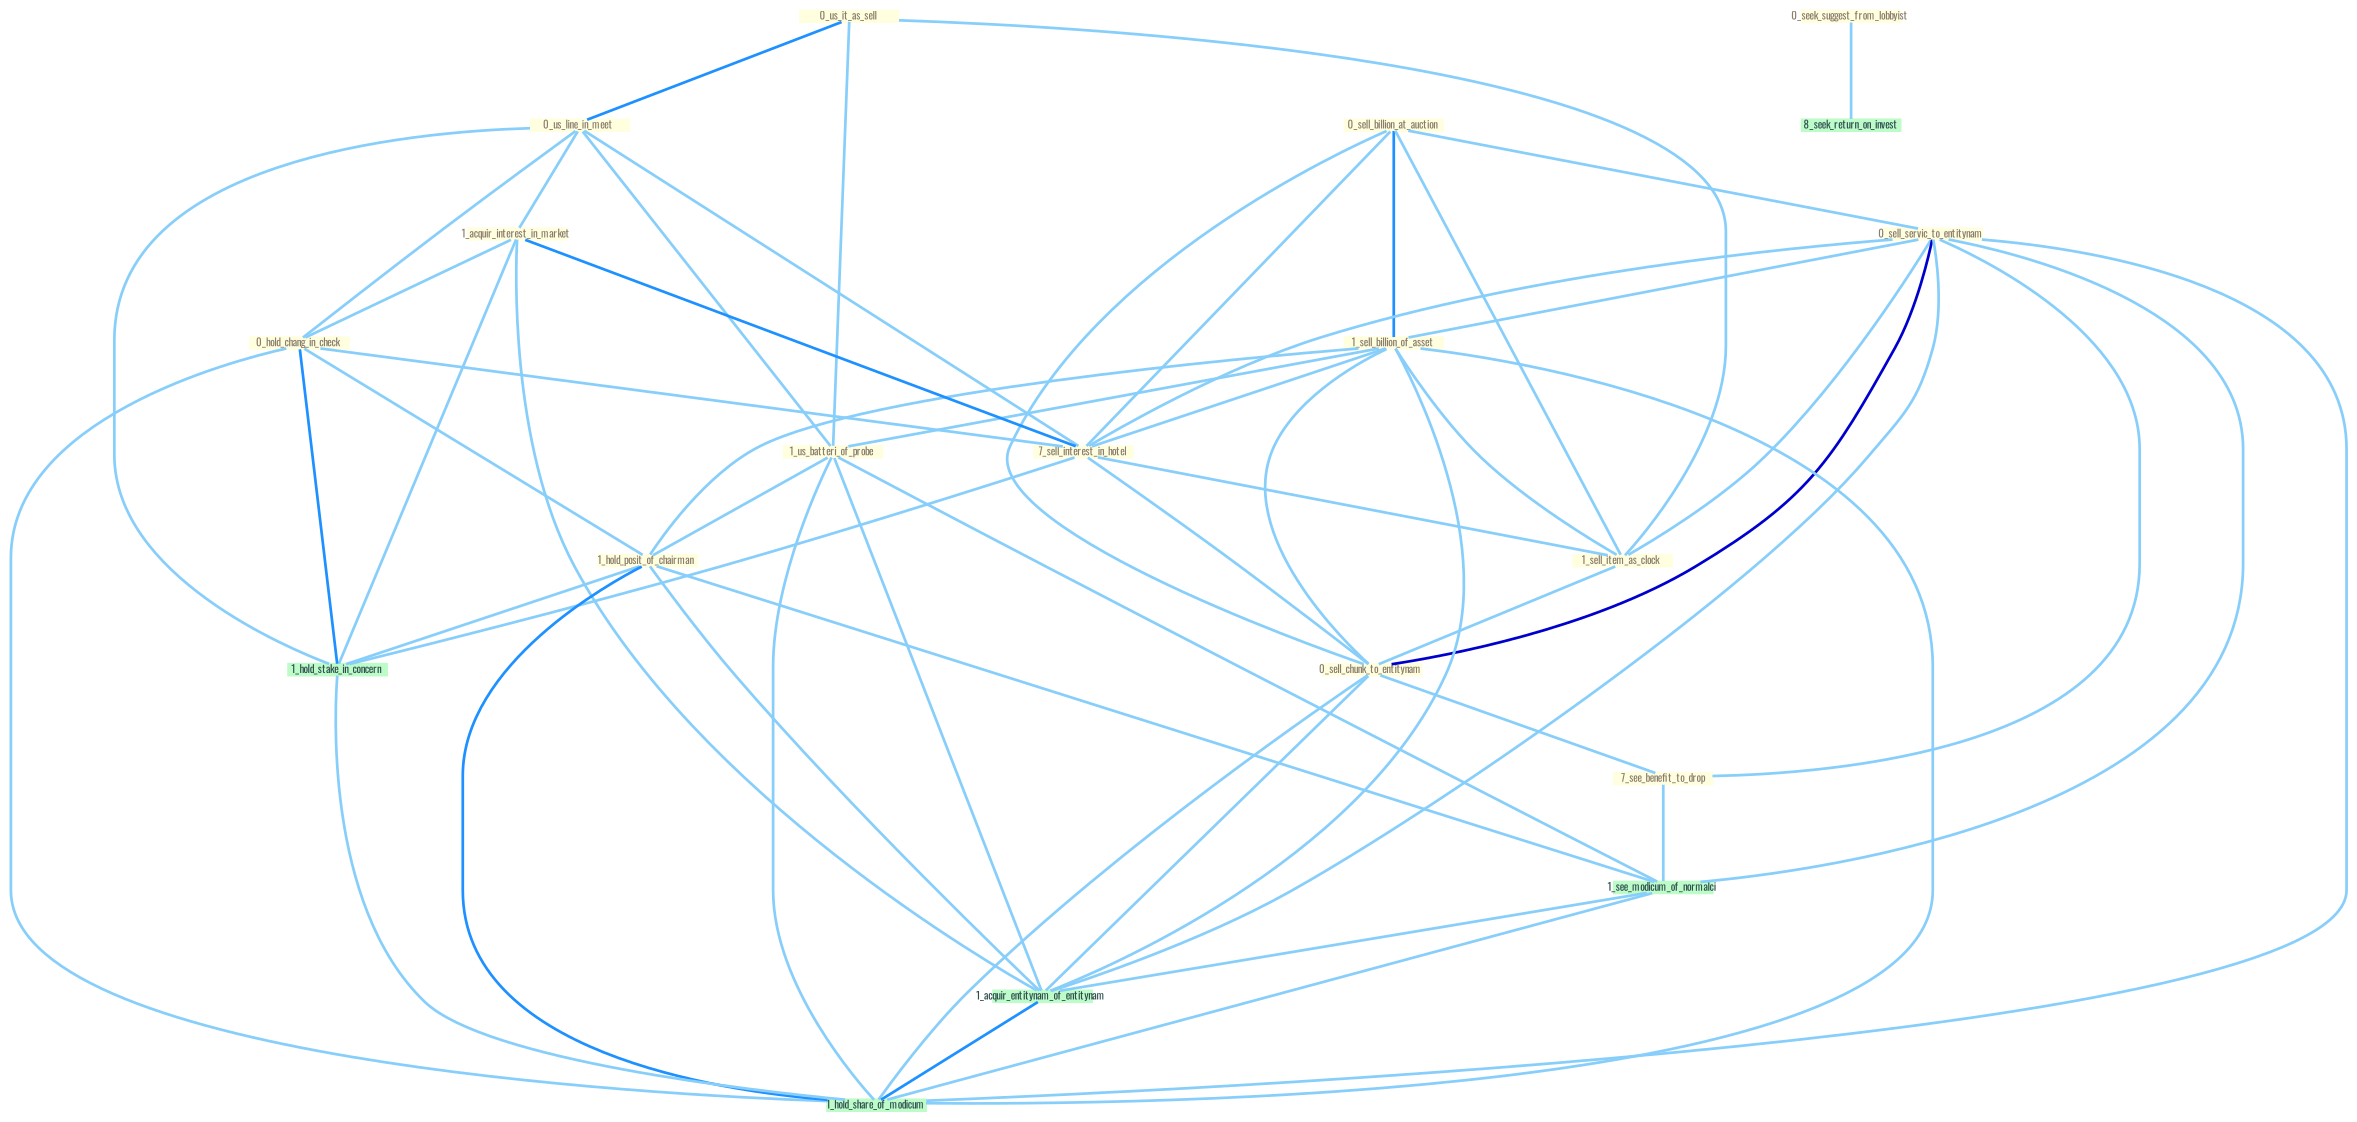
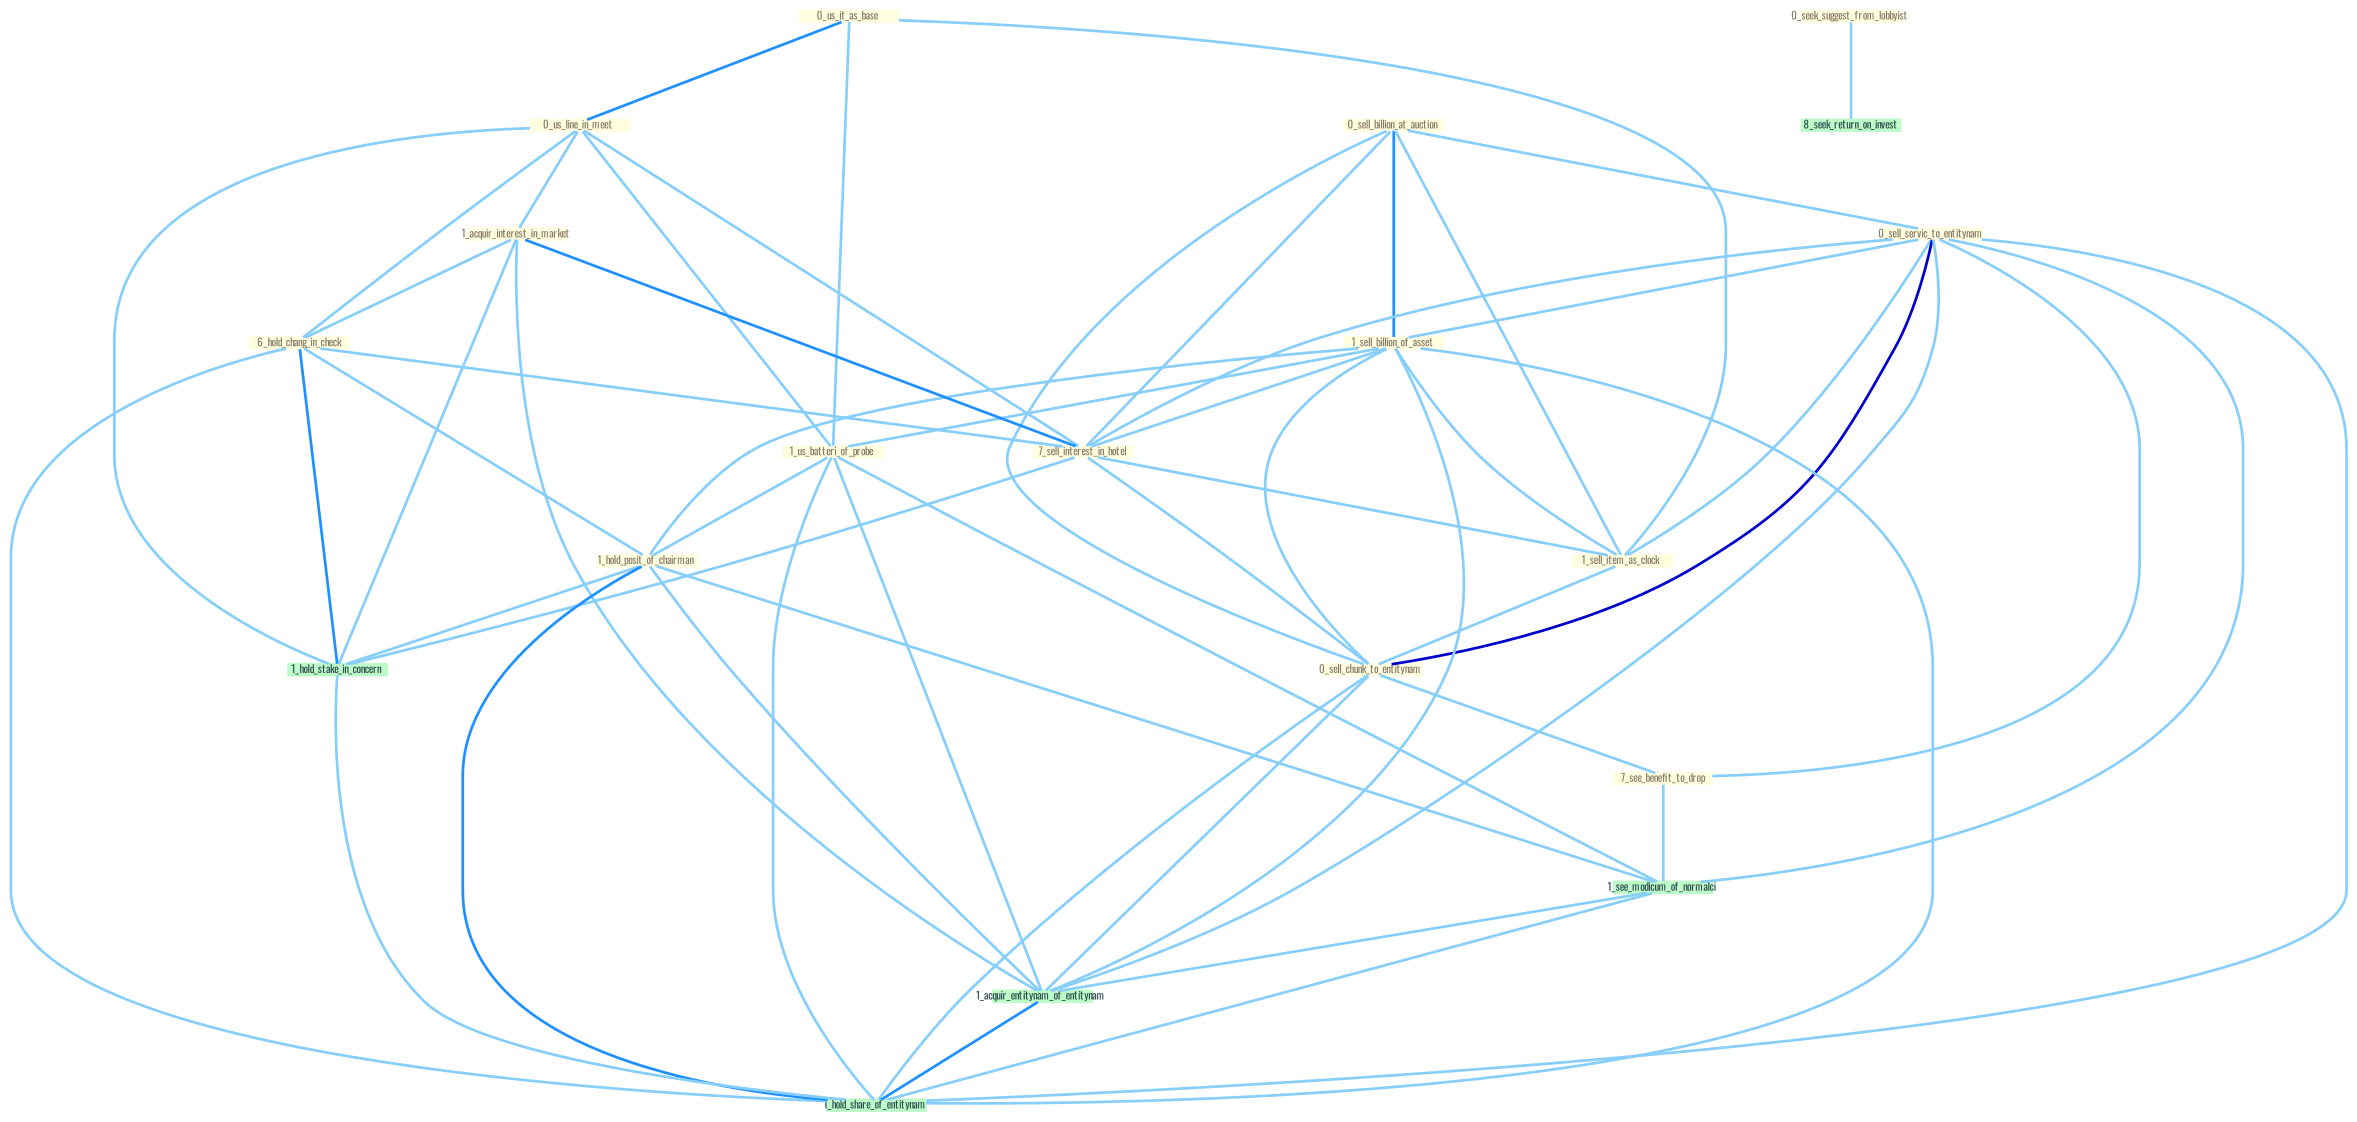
(849, 16) -> (849, 16)
(299, 343) -> (299, 343)
(877, 1105) -> (877, 1105)
